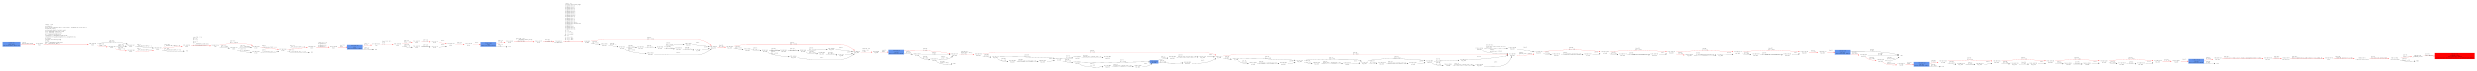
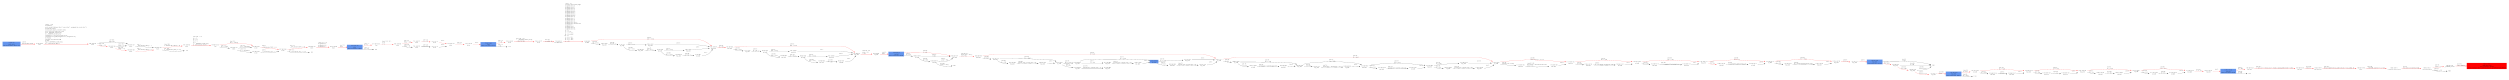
(1495, 53) -> (1508, 65)
